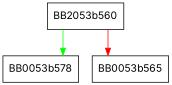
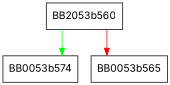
(41, 69) -> (40, 69)
